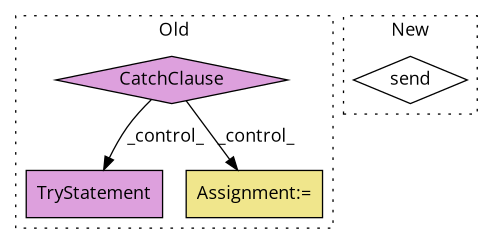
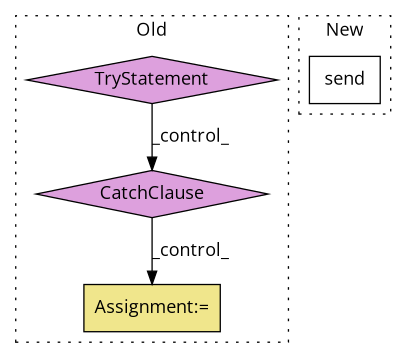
(410, 80) -> (345, 80)
(127, 127) -> (152, 130)
(94, 194) -> (152, 80)
